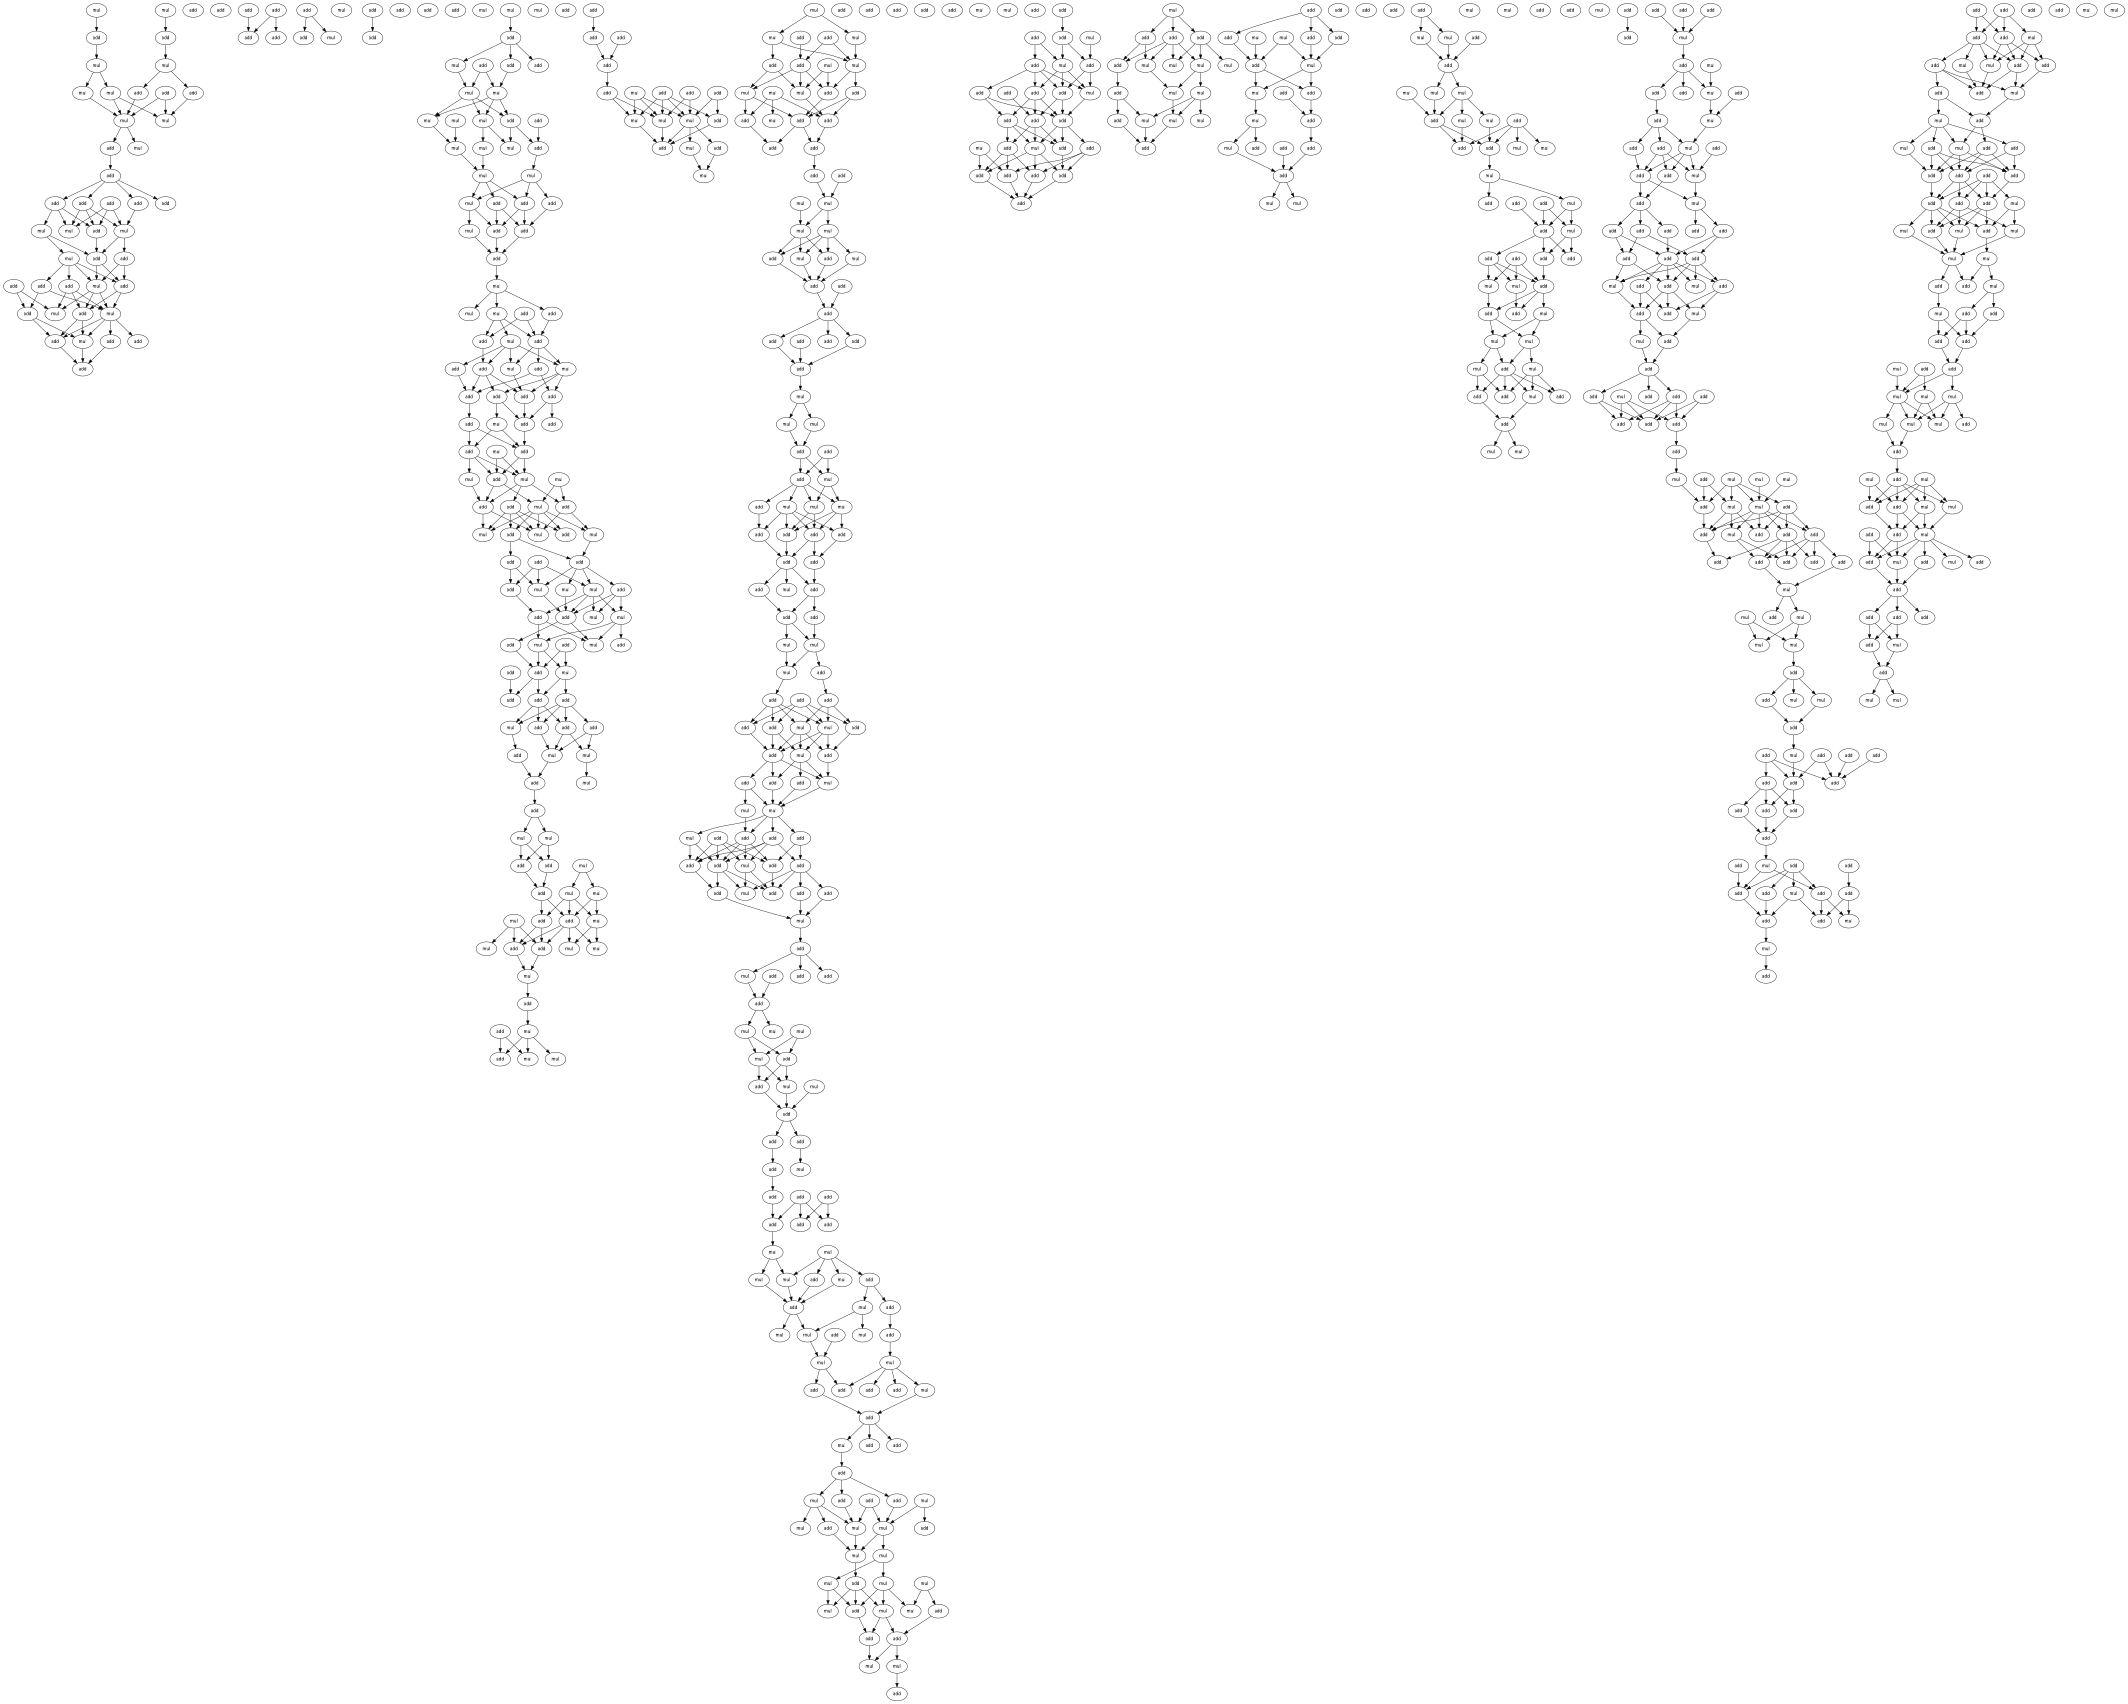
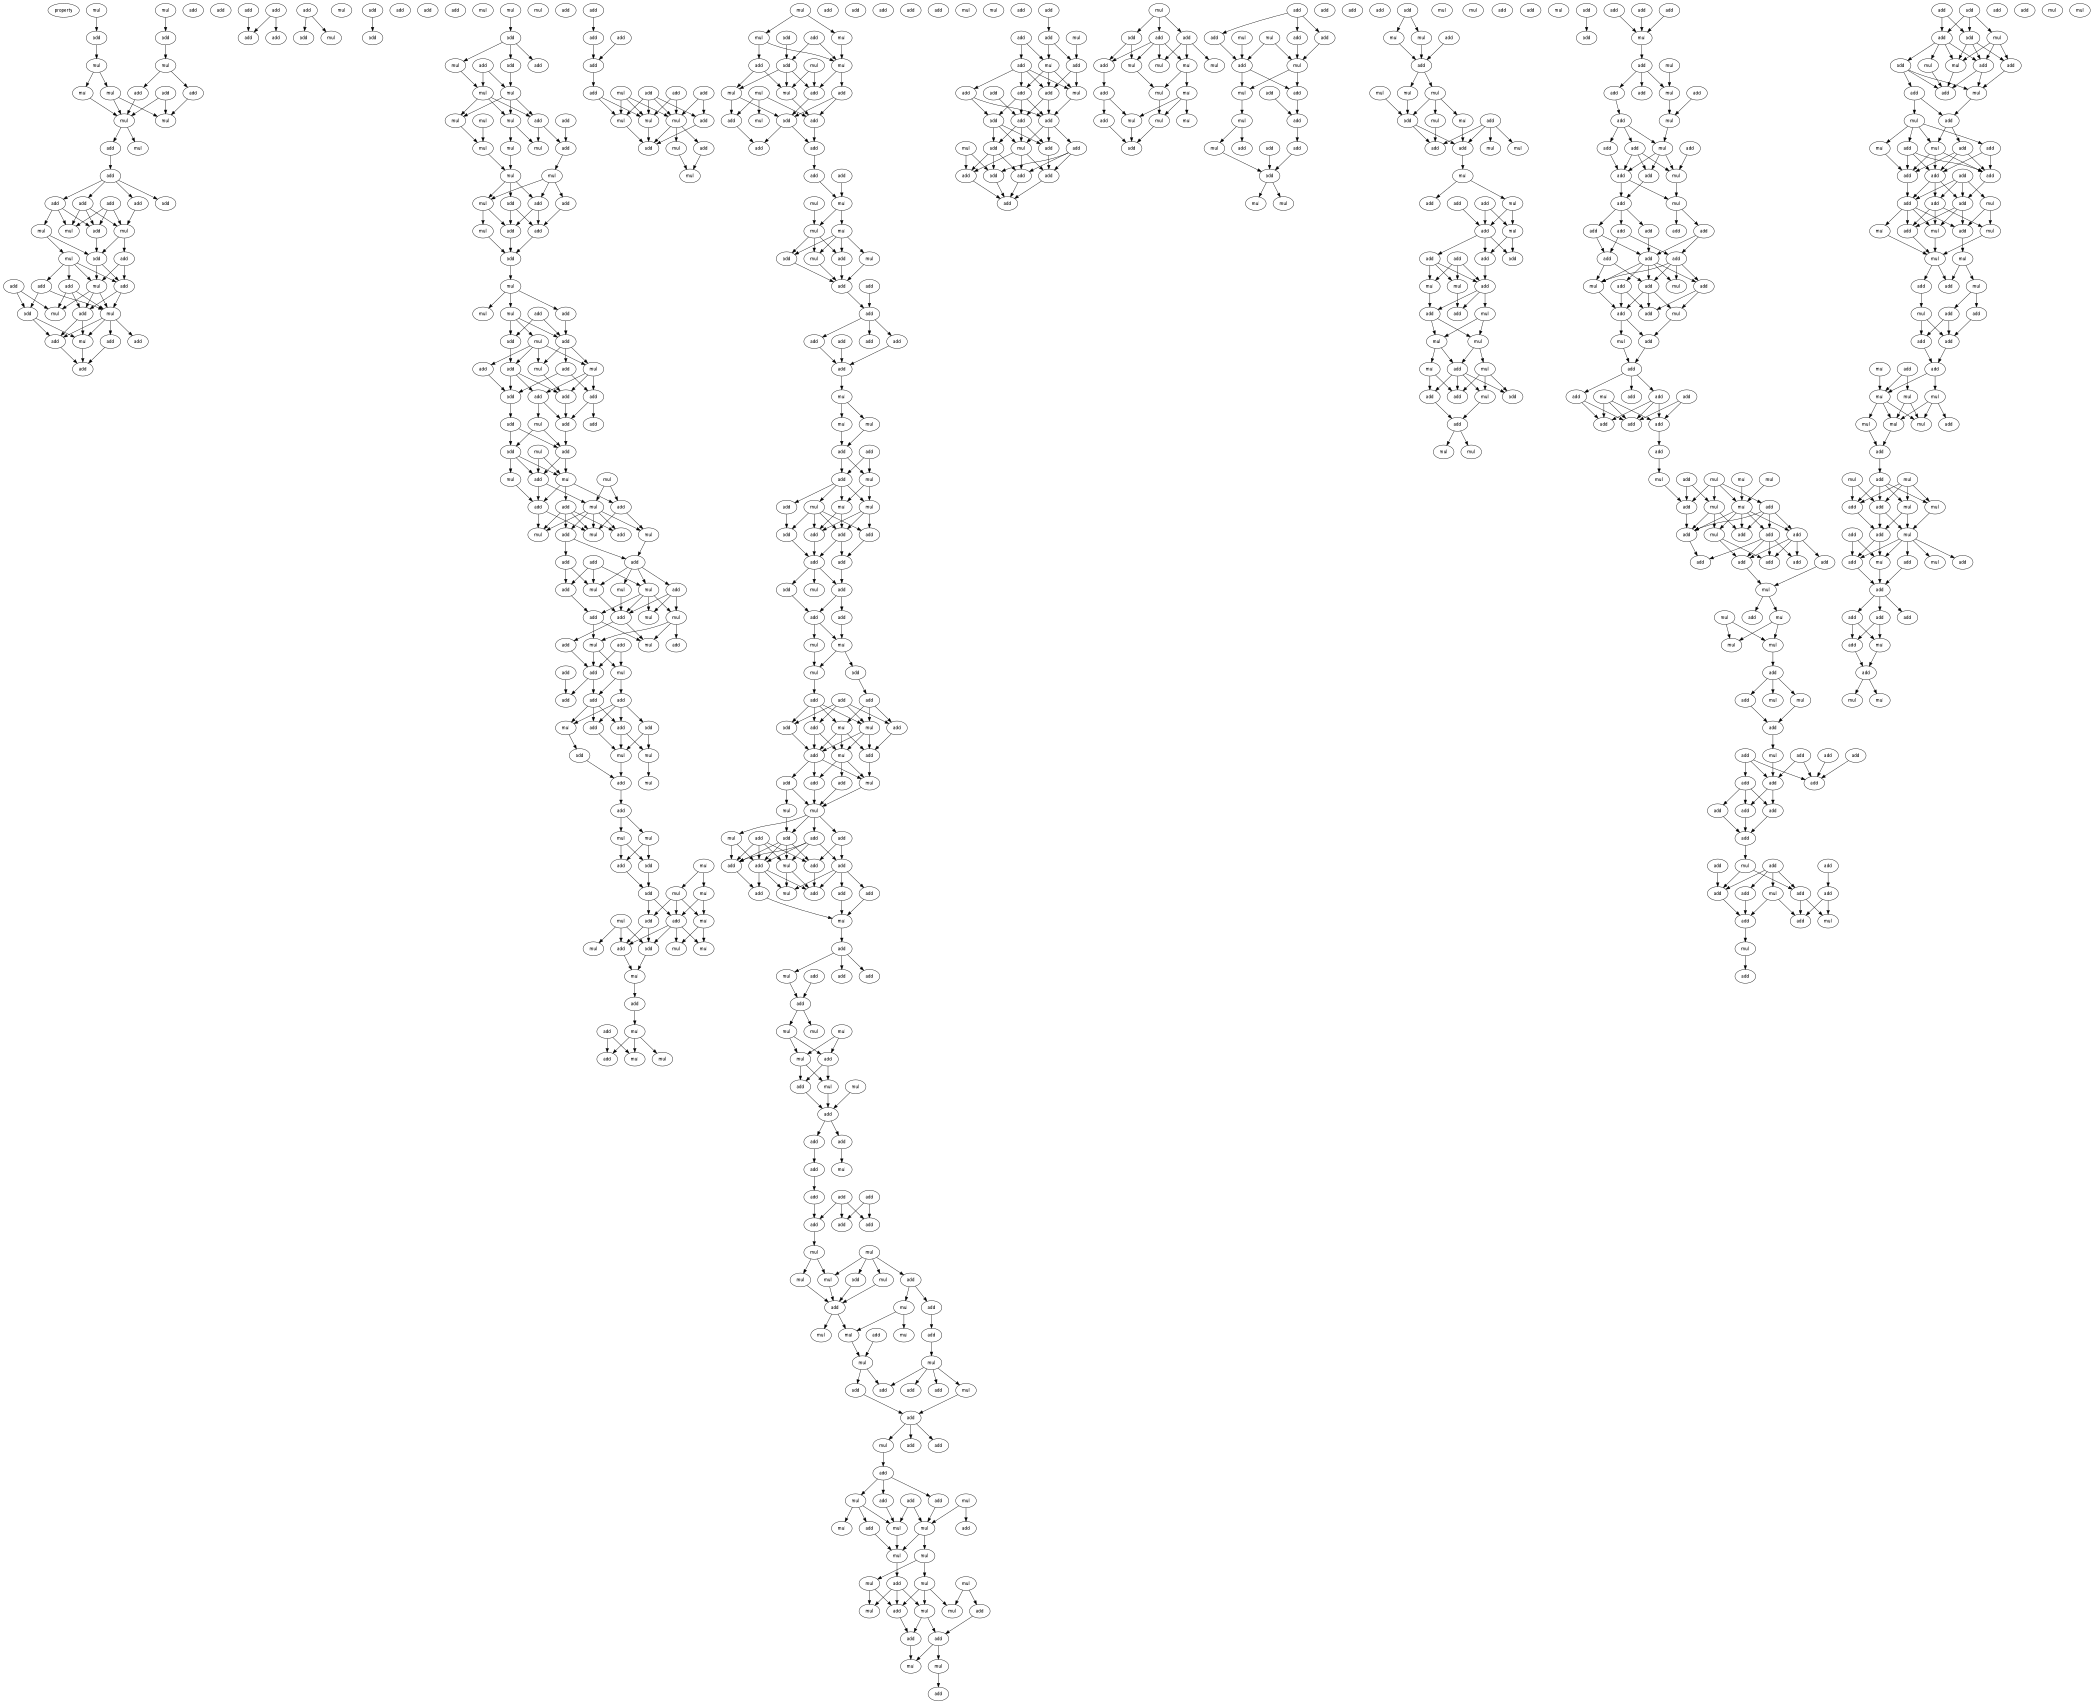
none -> (64, 10)
